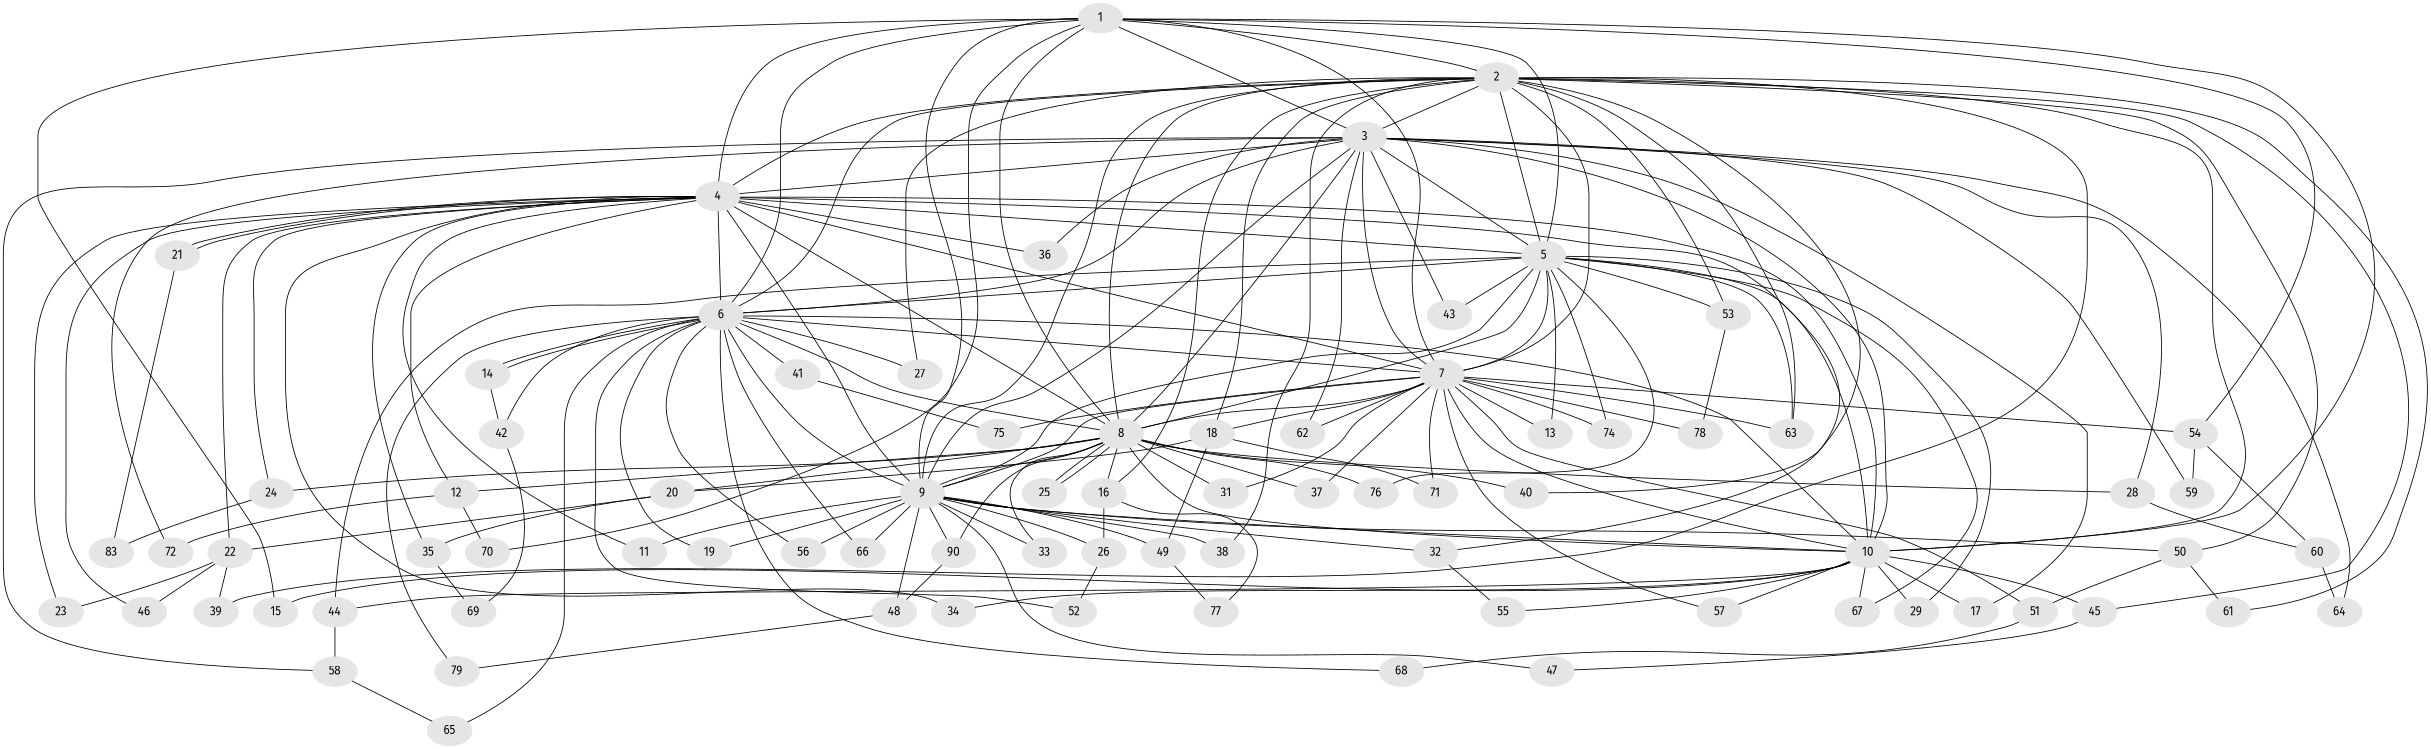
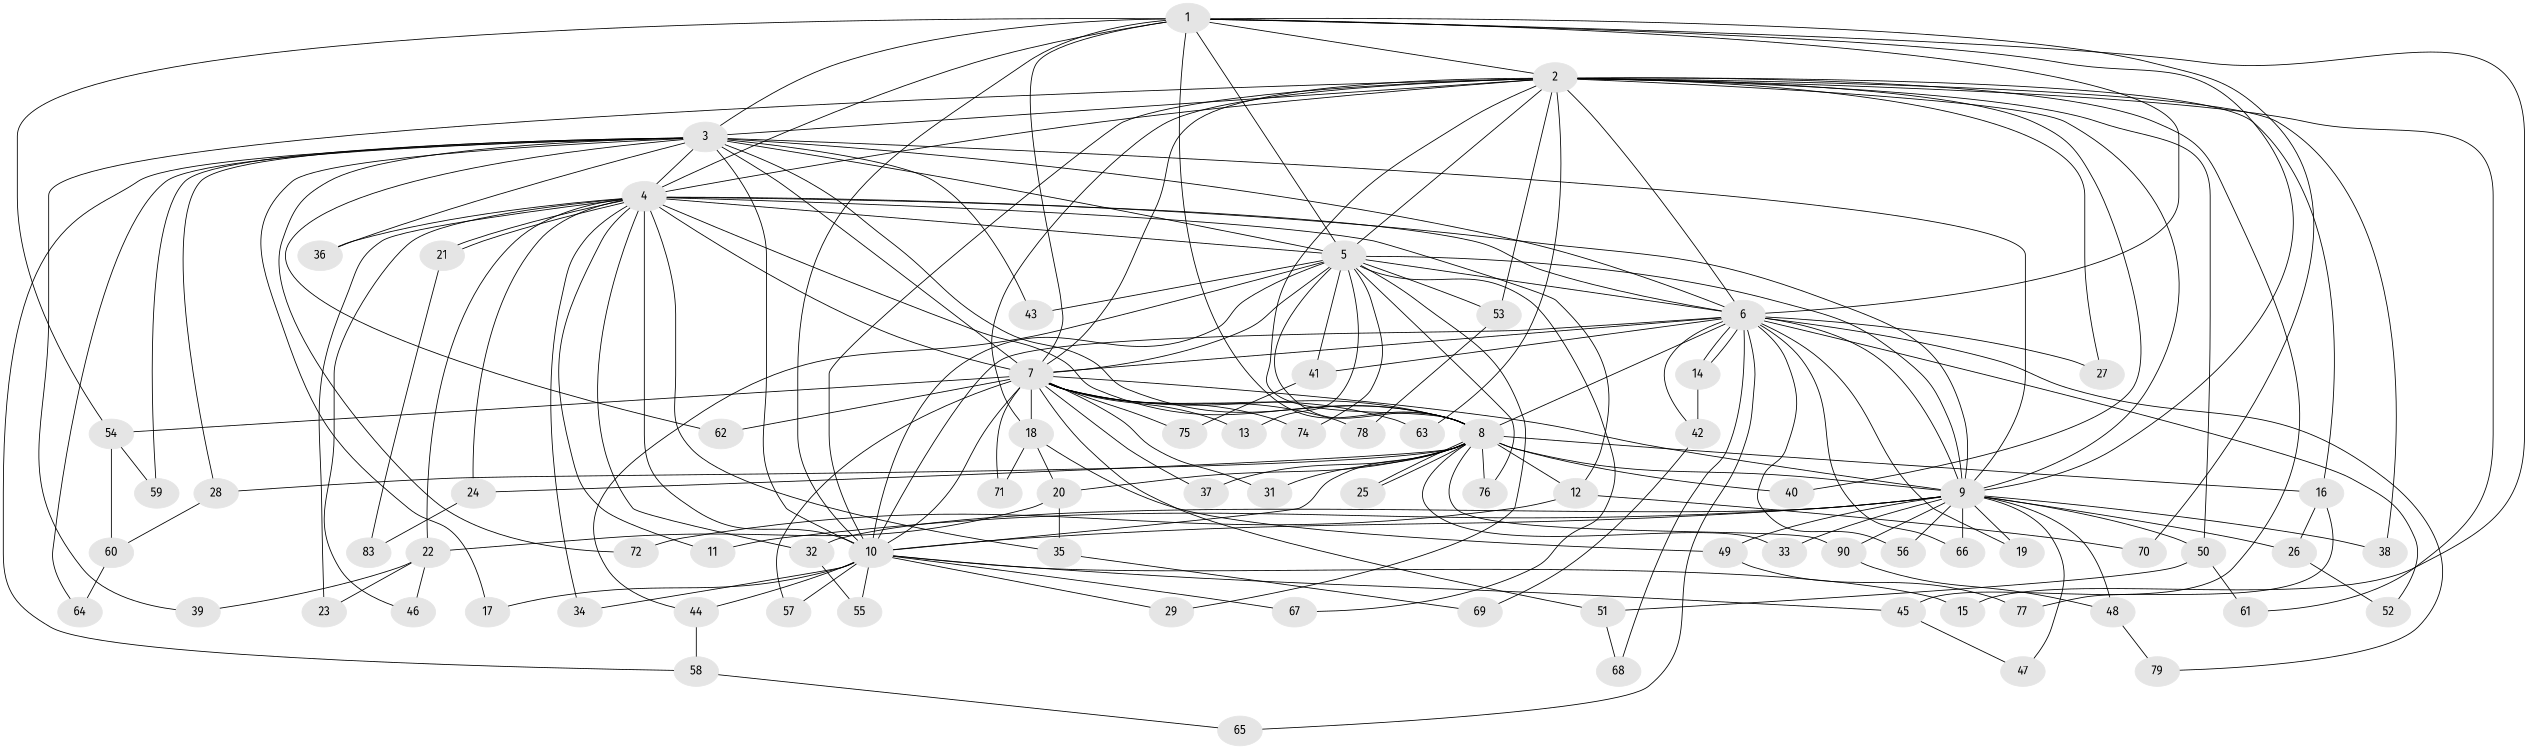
(1734, 287) -> (1329, 315)
